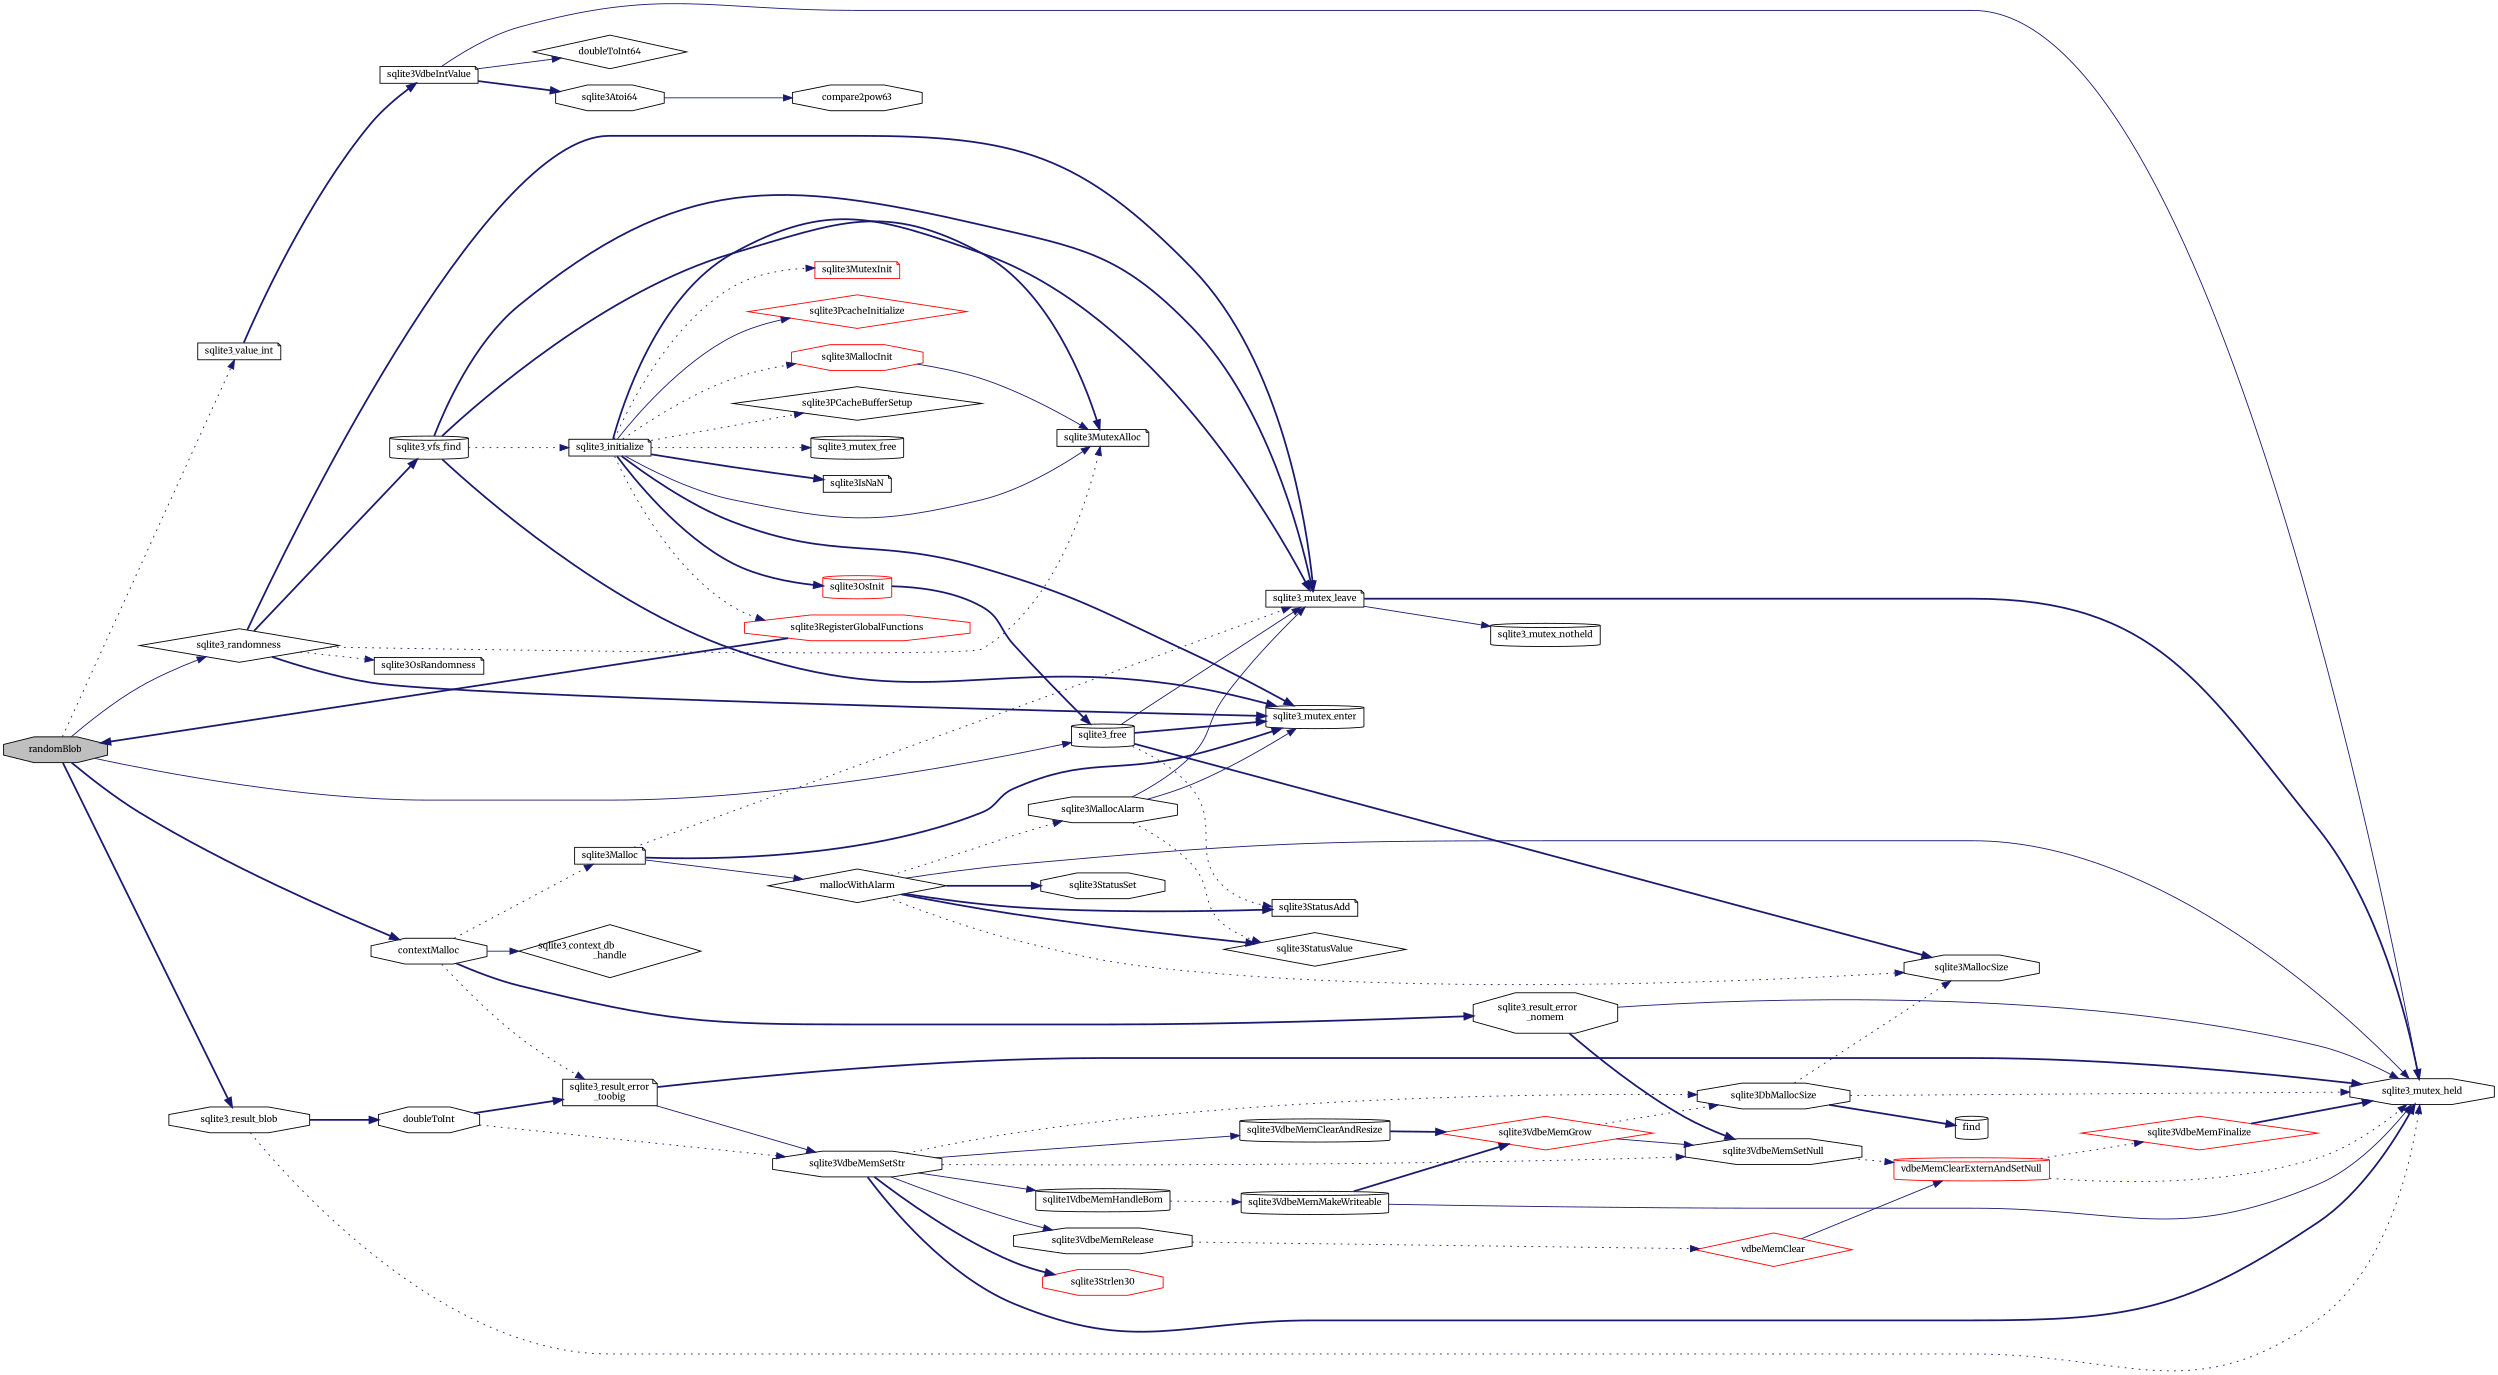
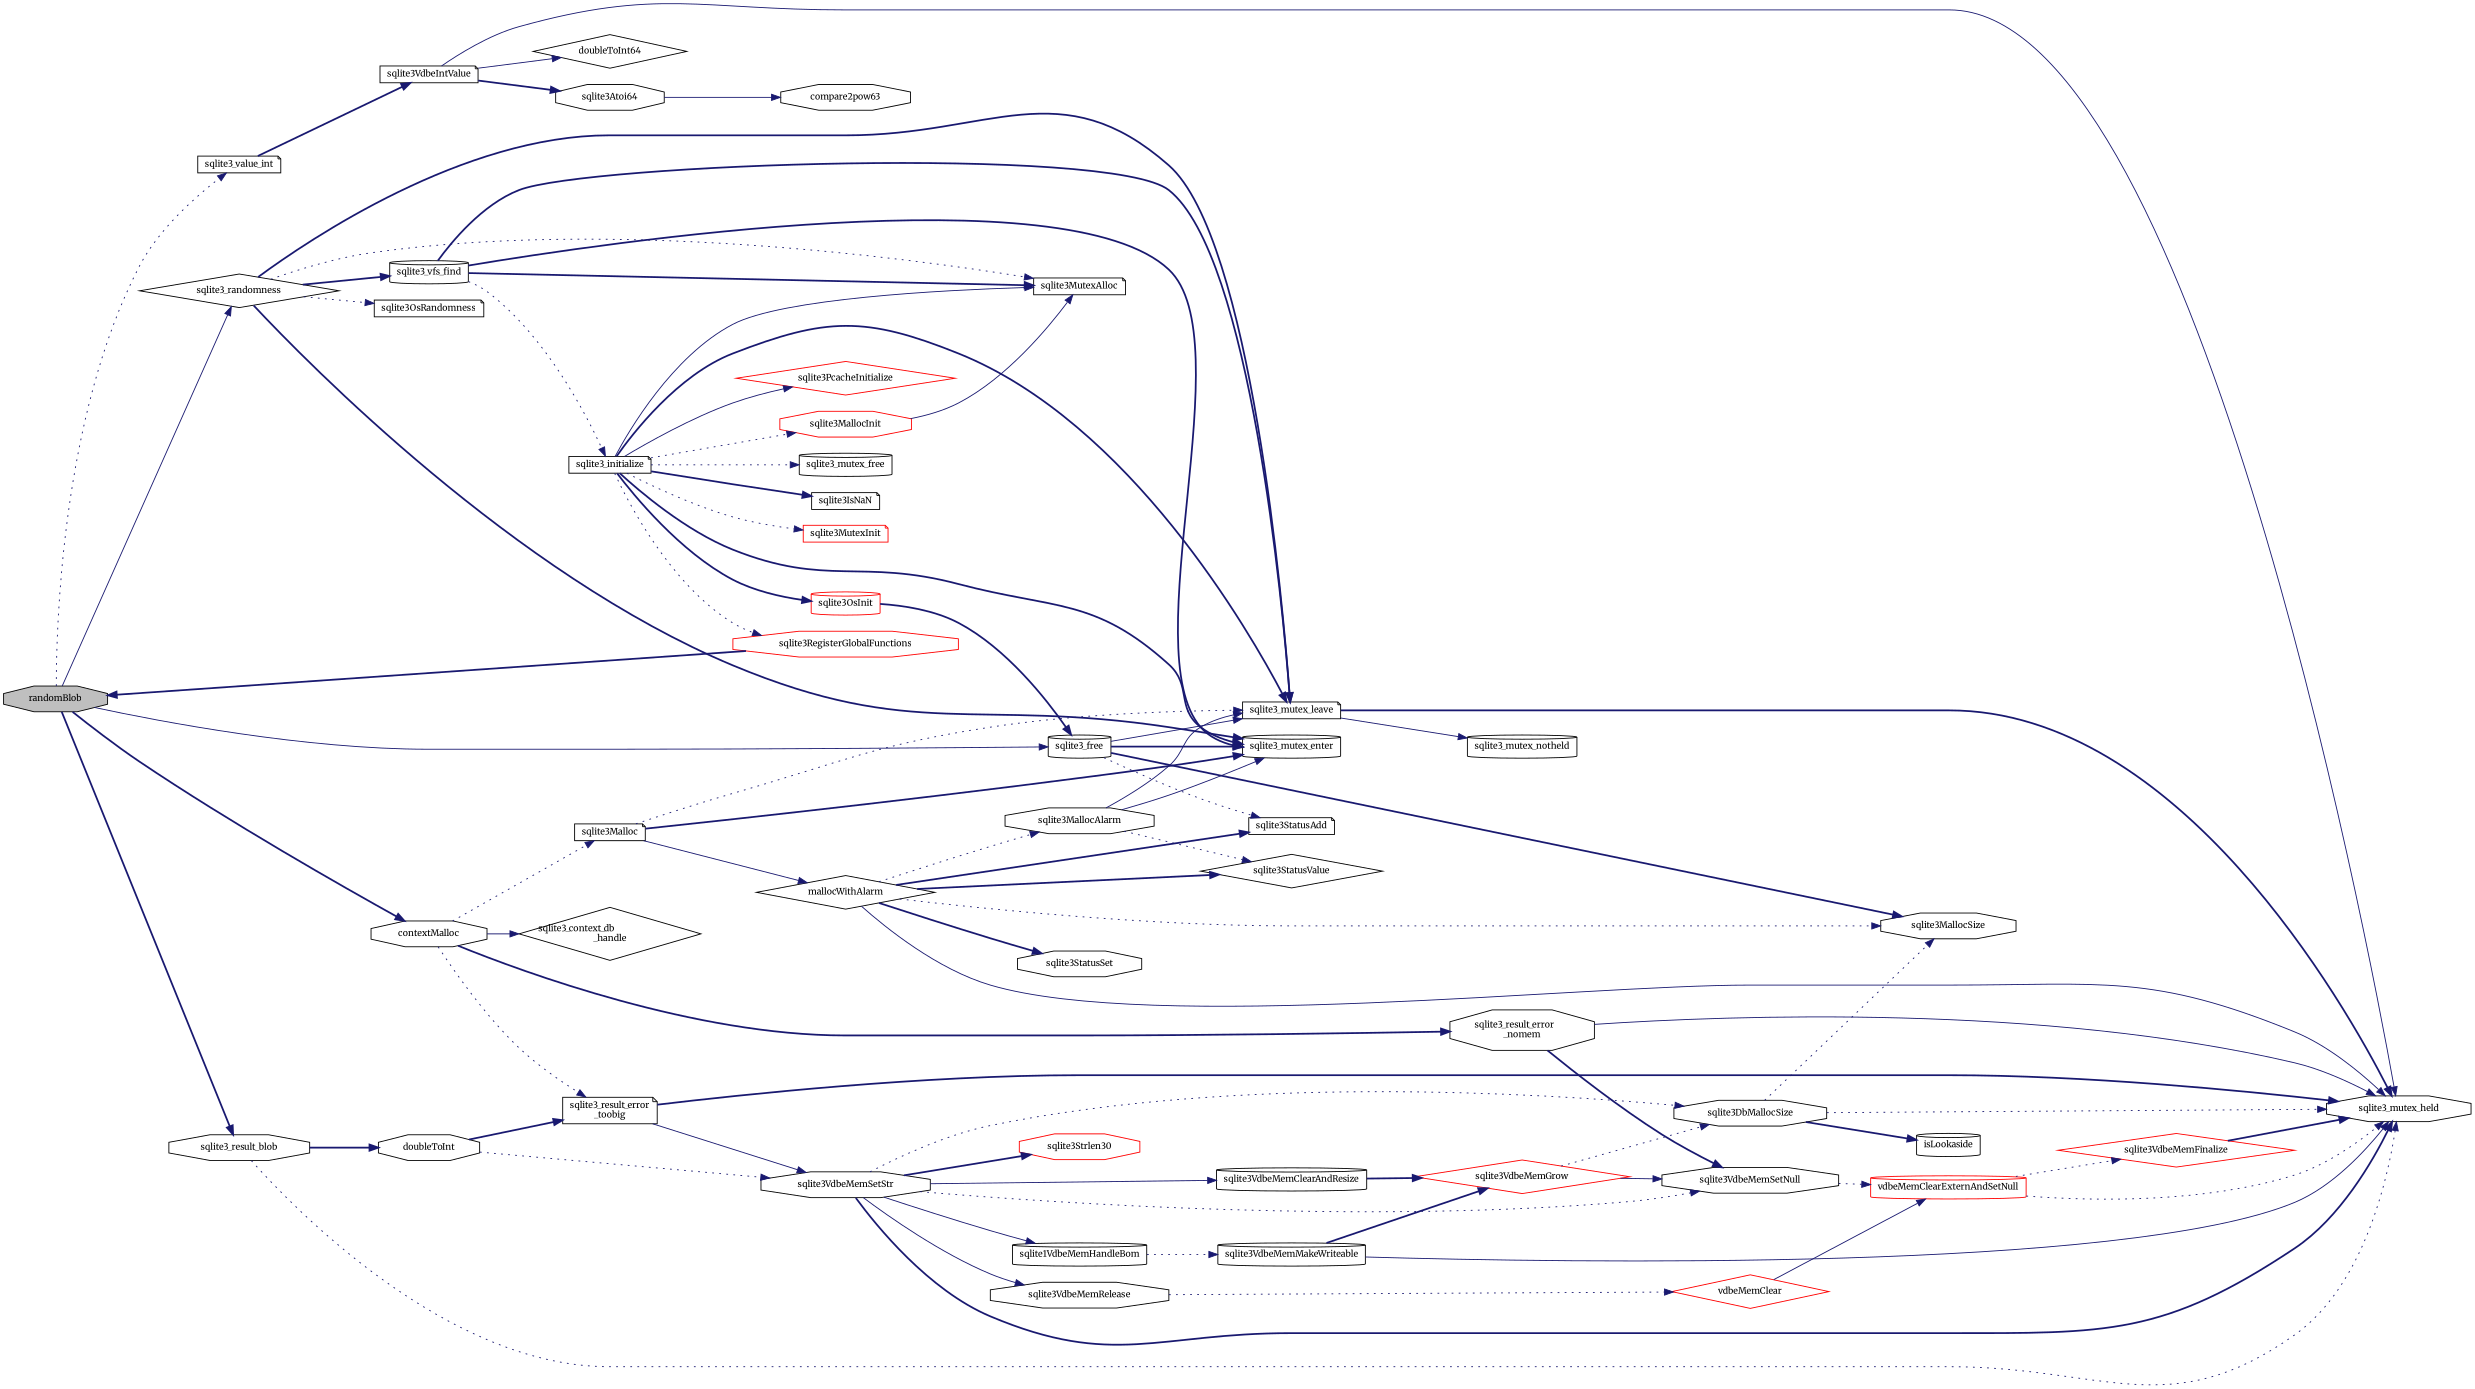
(857, 404) -> none
(1972, 1128) -> (1948, 1145)
